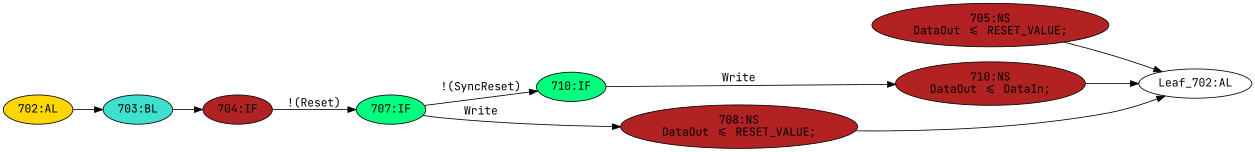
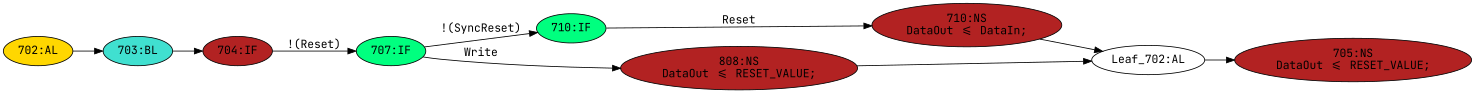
(1110, 55) -> (1216, 60)
(739, 78) -> (739, 21)
(739, 127) -> (739, 68)
